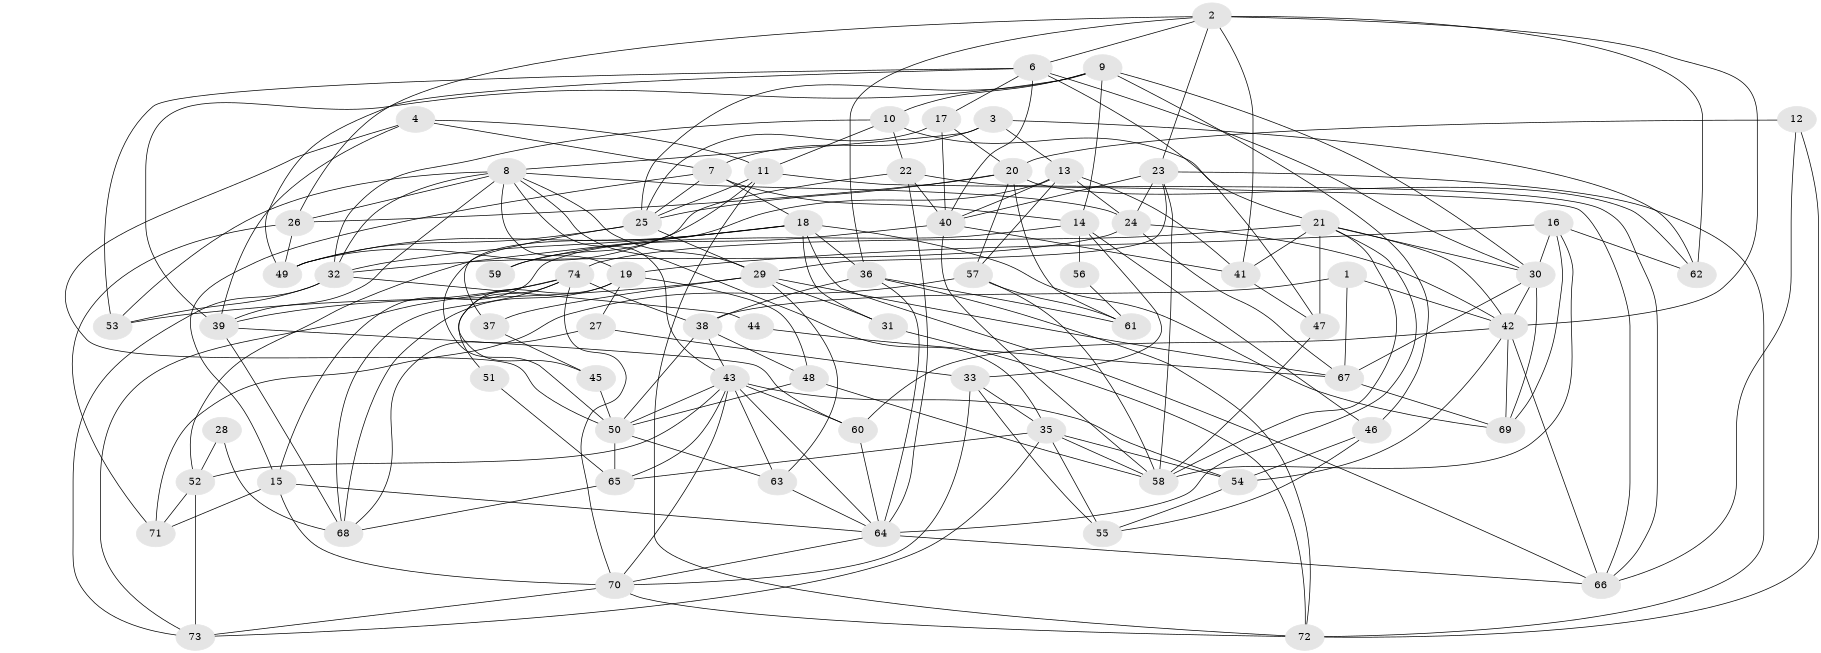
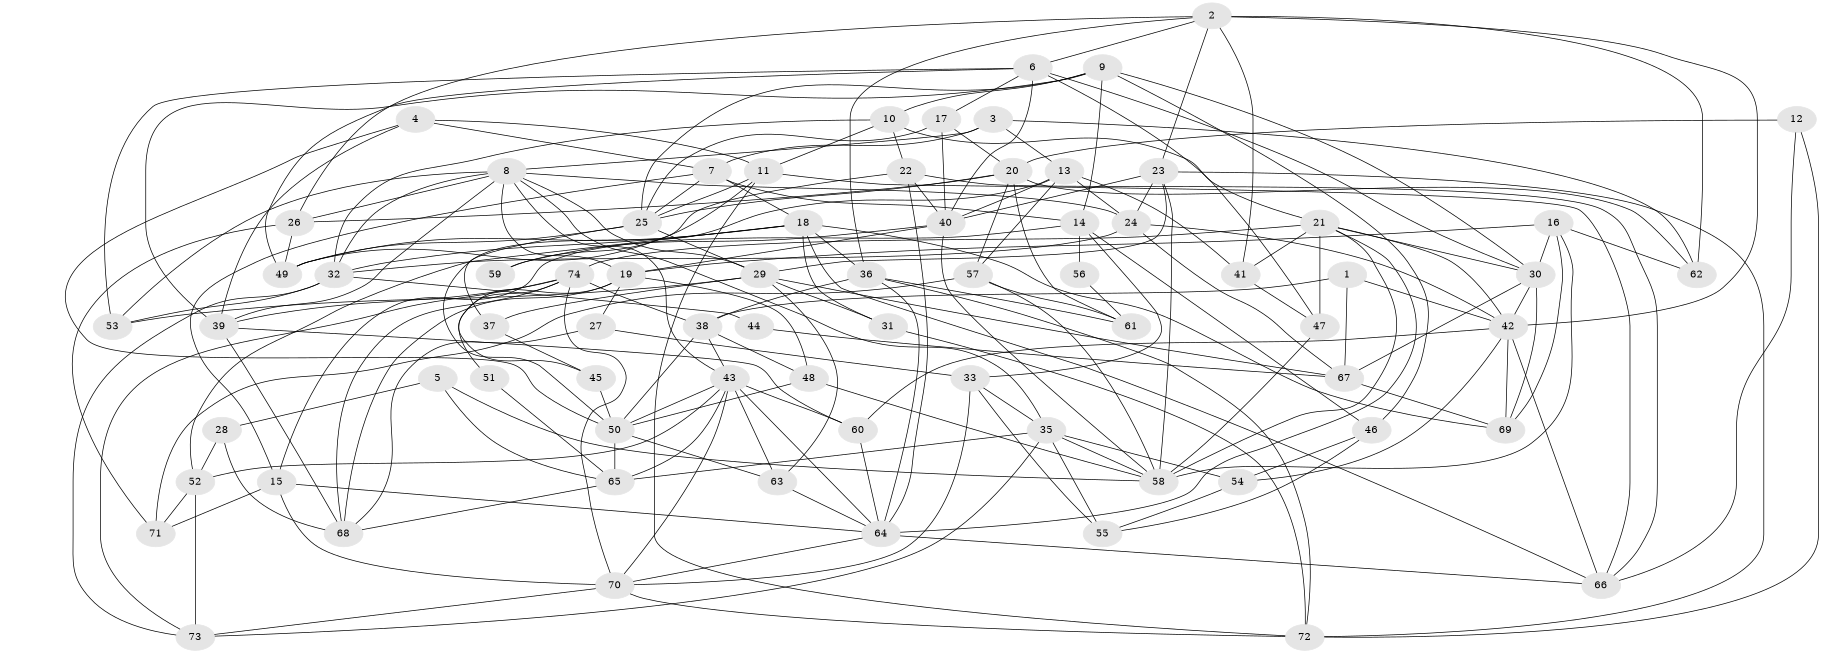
(1138, 257) -> (786, 249)
none -> (438, 378)
(978, 401) -> none
